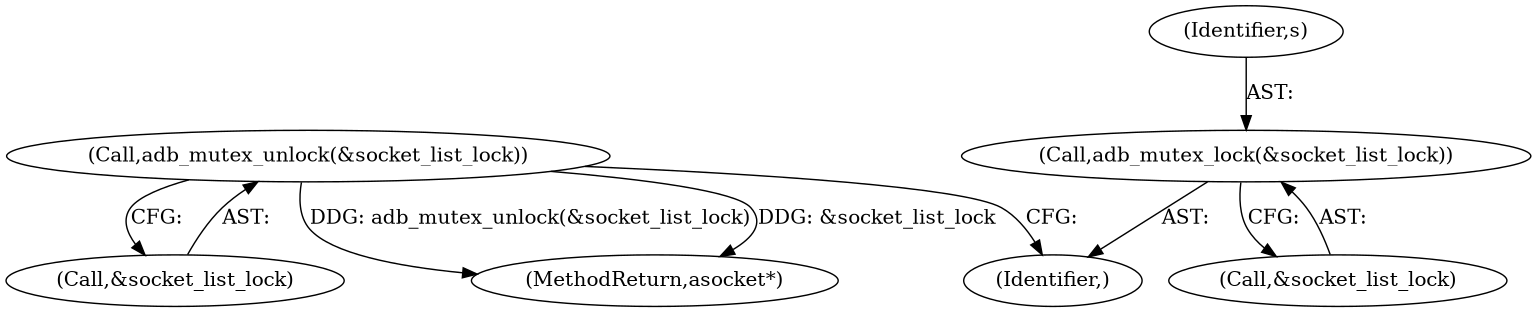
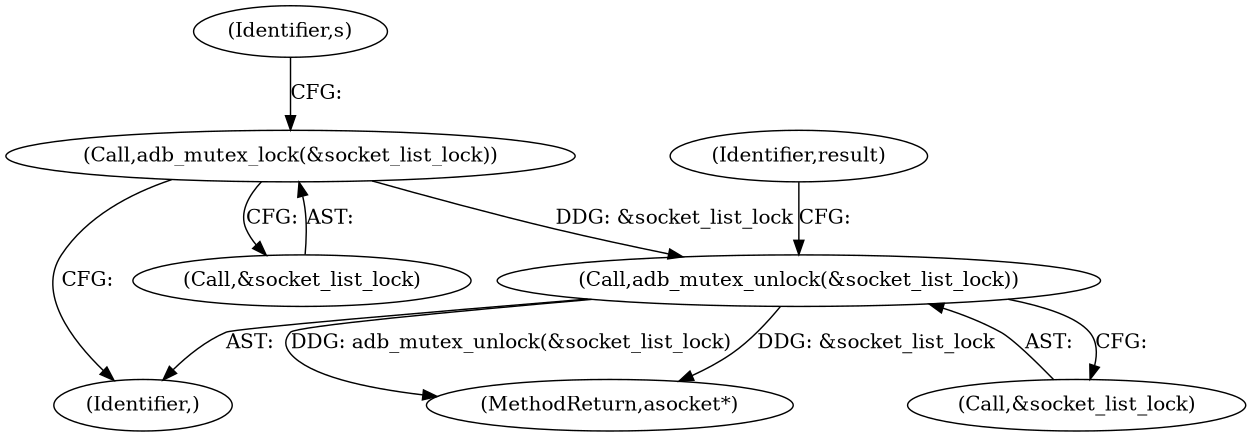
(1273, 94) -> (320, 94)
none -> (799, 156)
(1055, 218) -> (253, 343)
(1189, 218) -> (91, 281)
none -> (519, 220)
